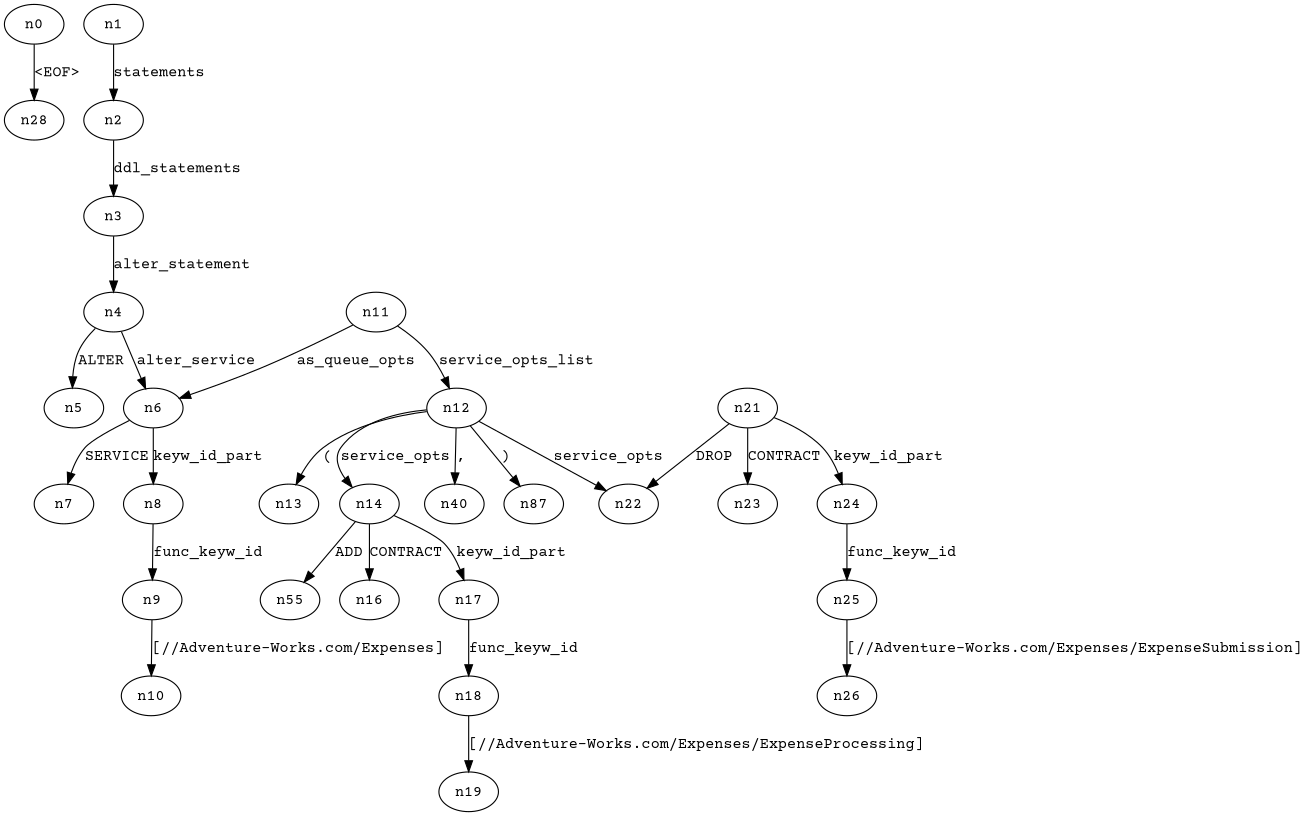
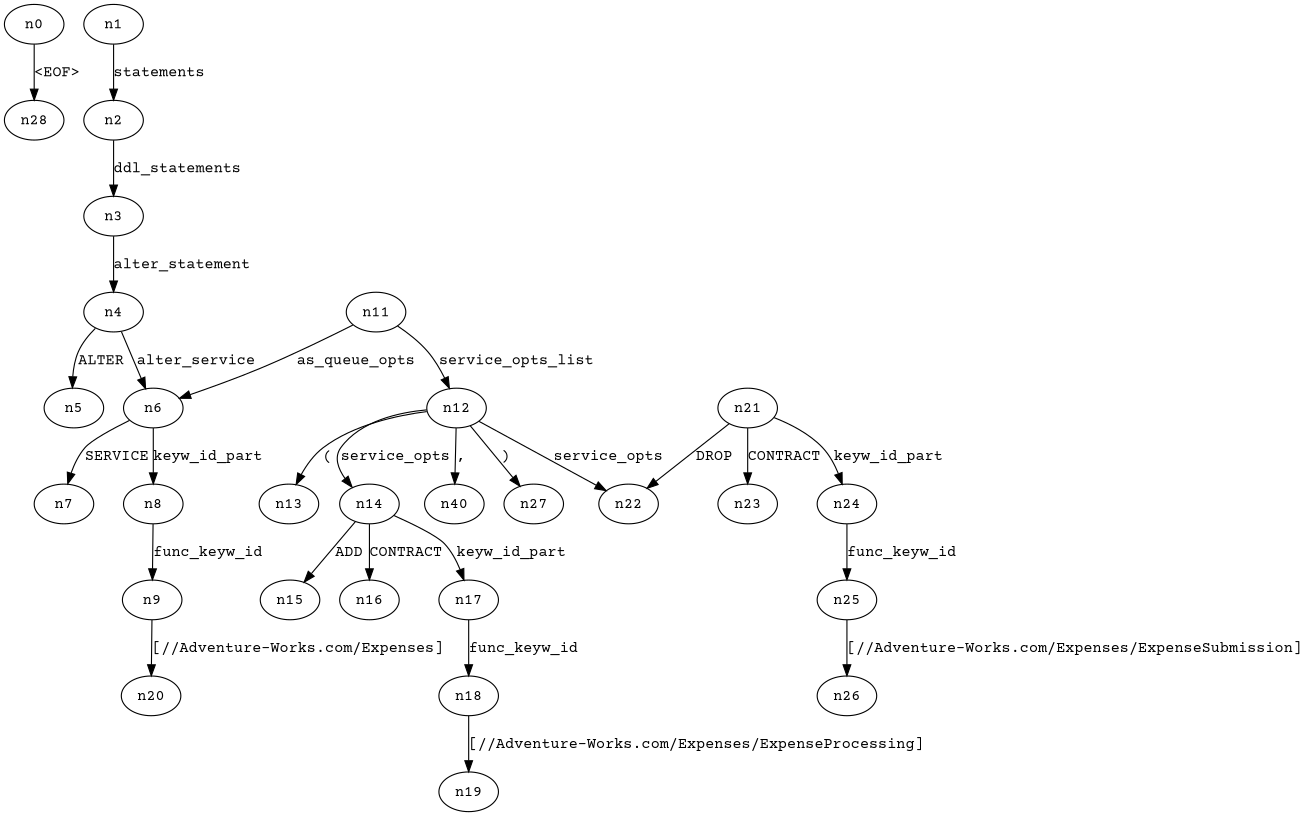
(534, 504) -> (534, 504)
(290, 600) -> (290, 600)
(151, 696) -> (151, 696)
